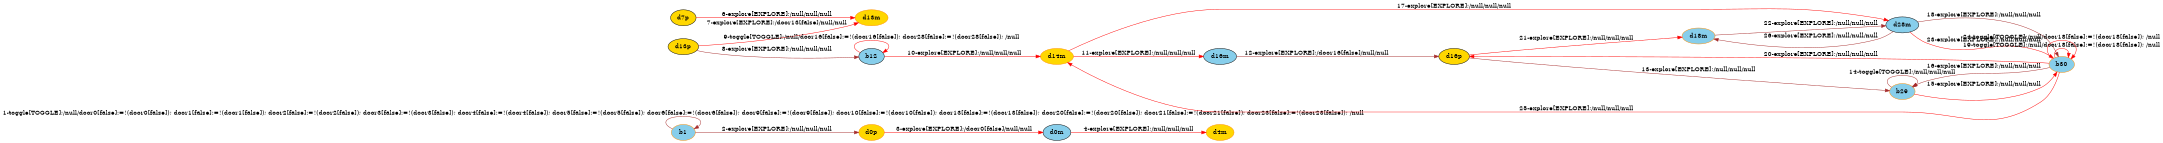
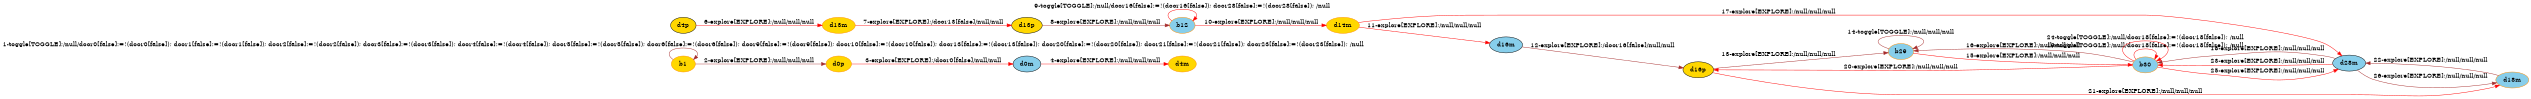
(683, 18) -> (683, 25)
(777, 38) -> (931, 25)
(872, 56) -> (1182, 25)
(1572, 112) -> (2246, 78)
(683, 132) -> (683, 64)
